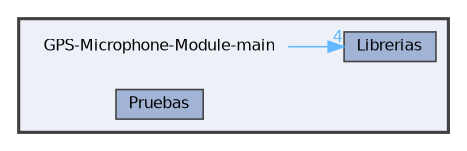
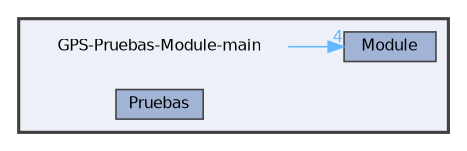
(160, 47) -> (160, 47)
(390, 47) -> (390, 47)
